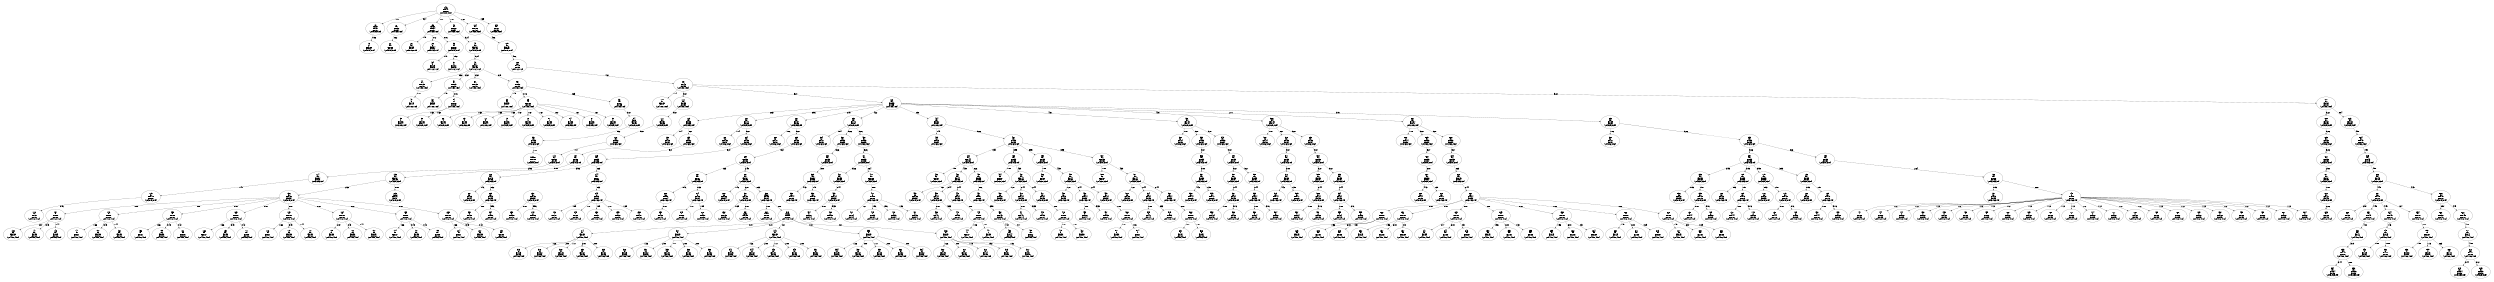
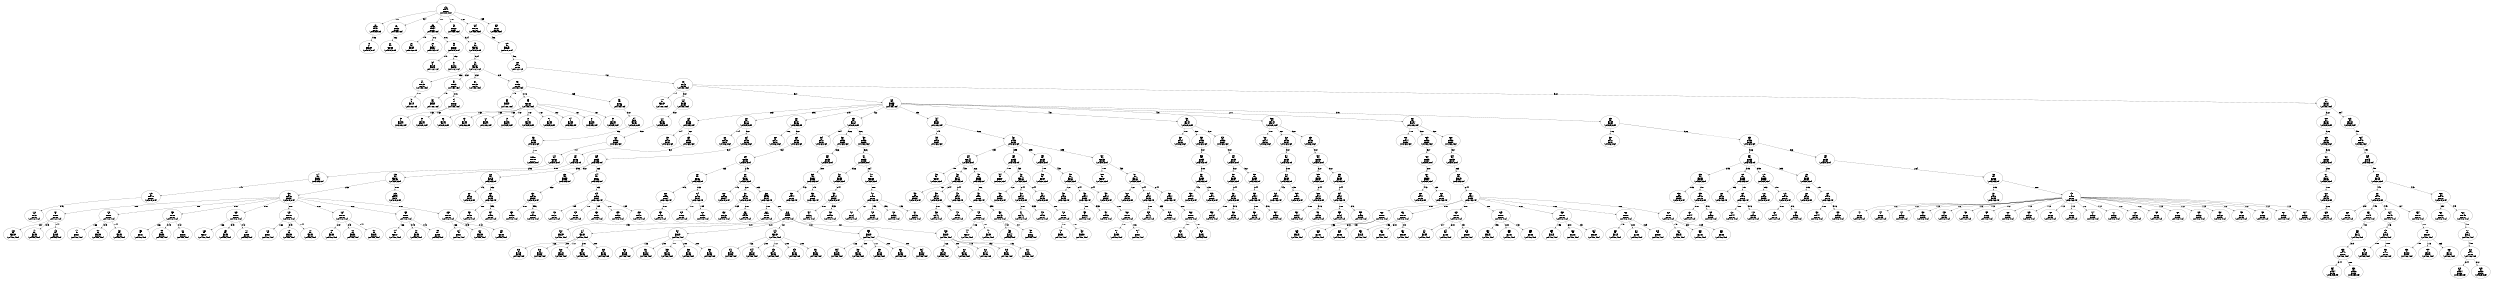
none -> (565, 178)
none -> (561, 234)
